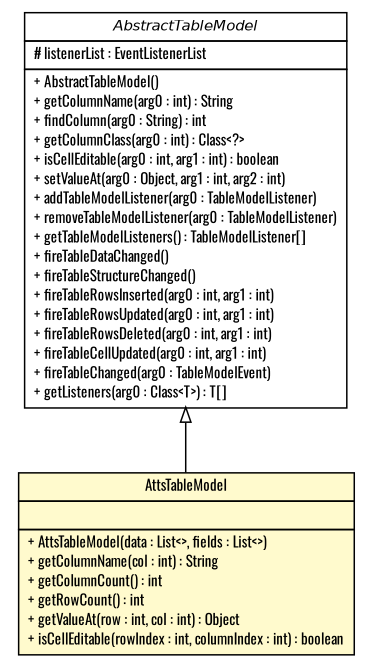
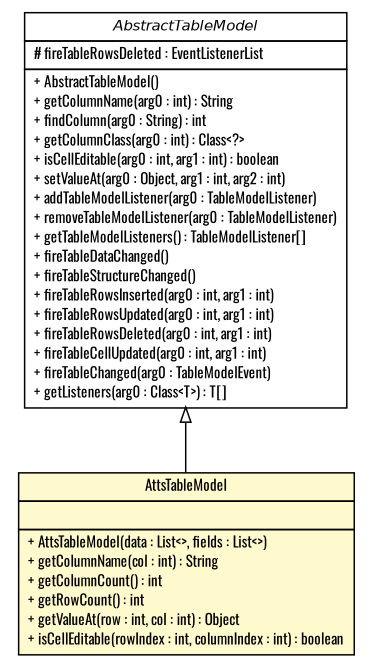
(121, 54) -> (149, 54)
